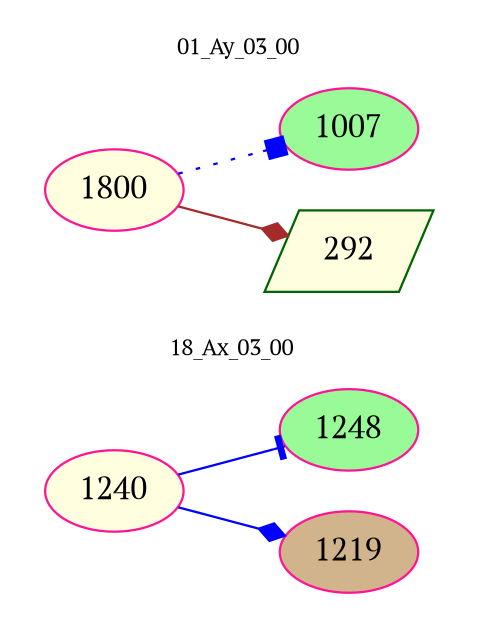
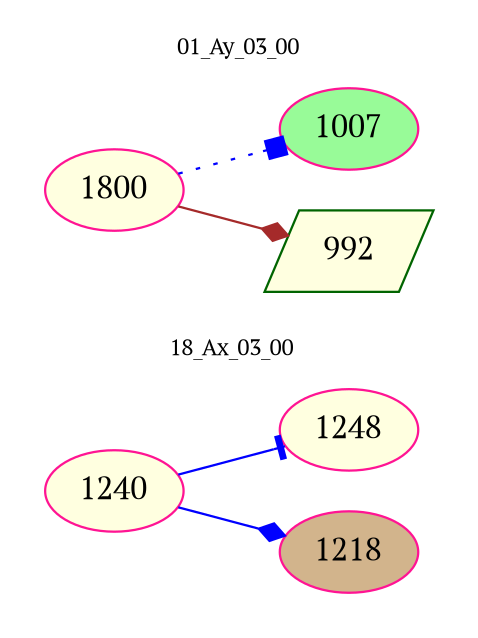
(349, 251) -> (349, 251)
(349, 430) -> (349, 430)
(349, 552) -> (349, 552)
